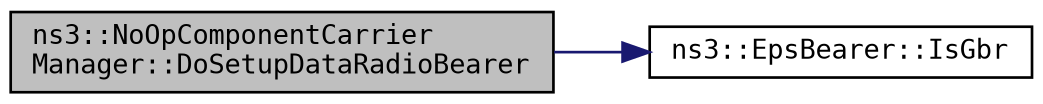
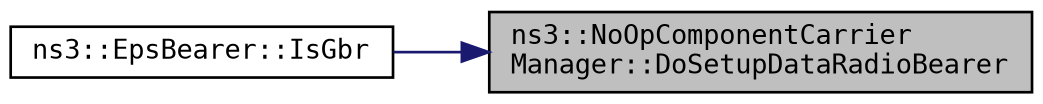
(588, 52) -> (427, 52)
